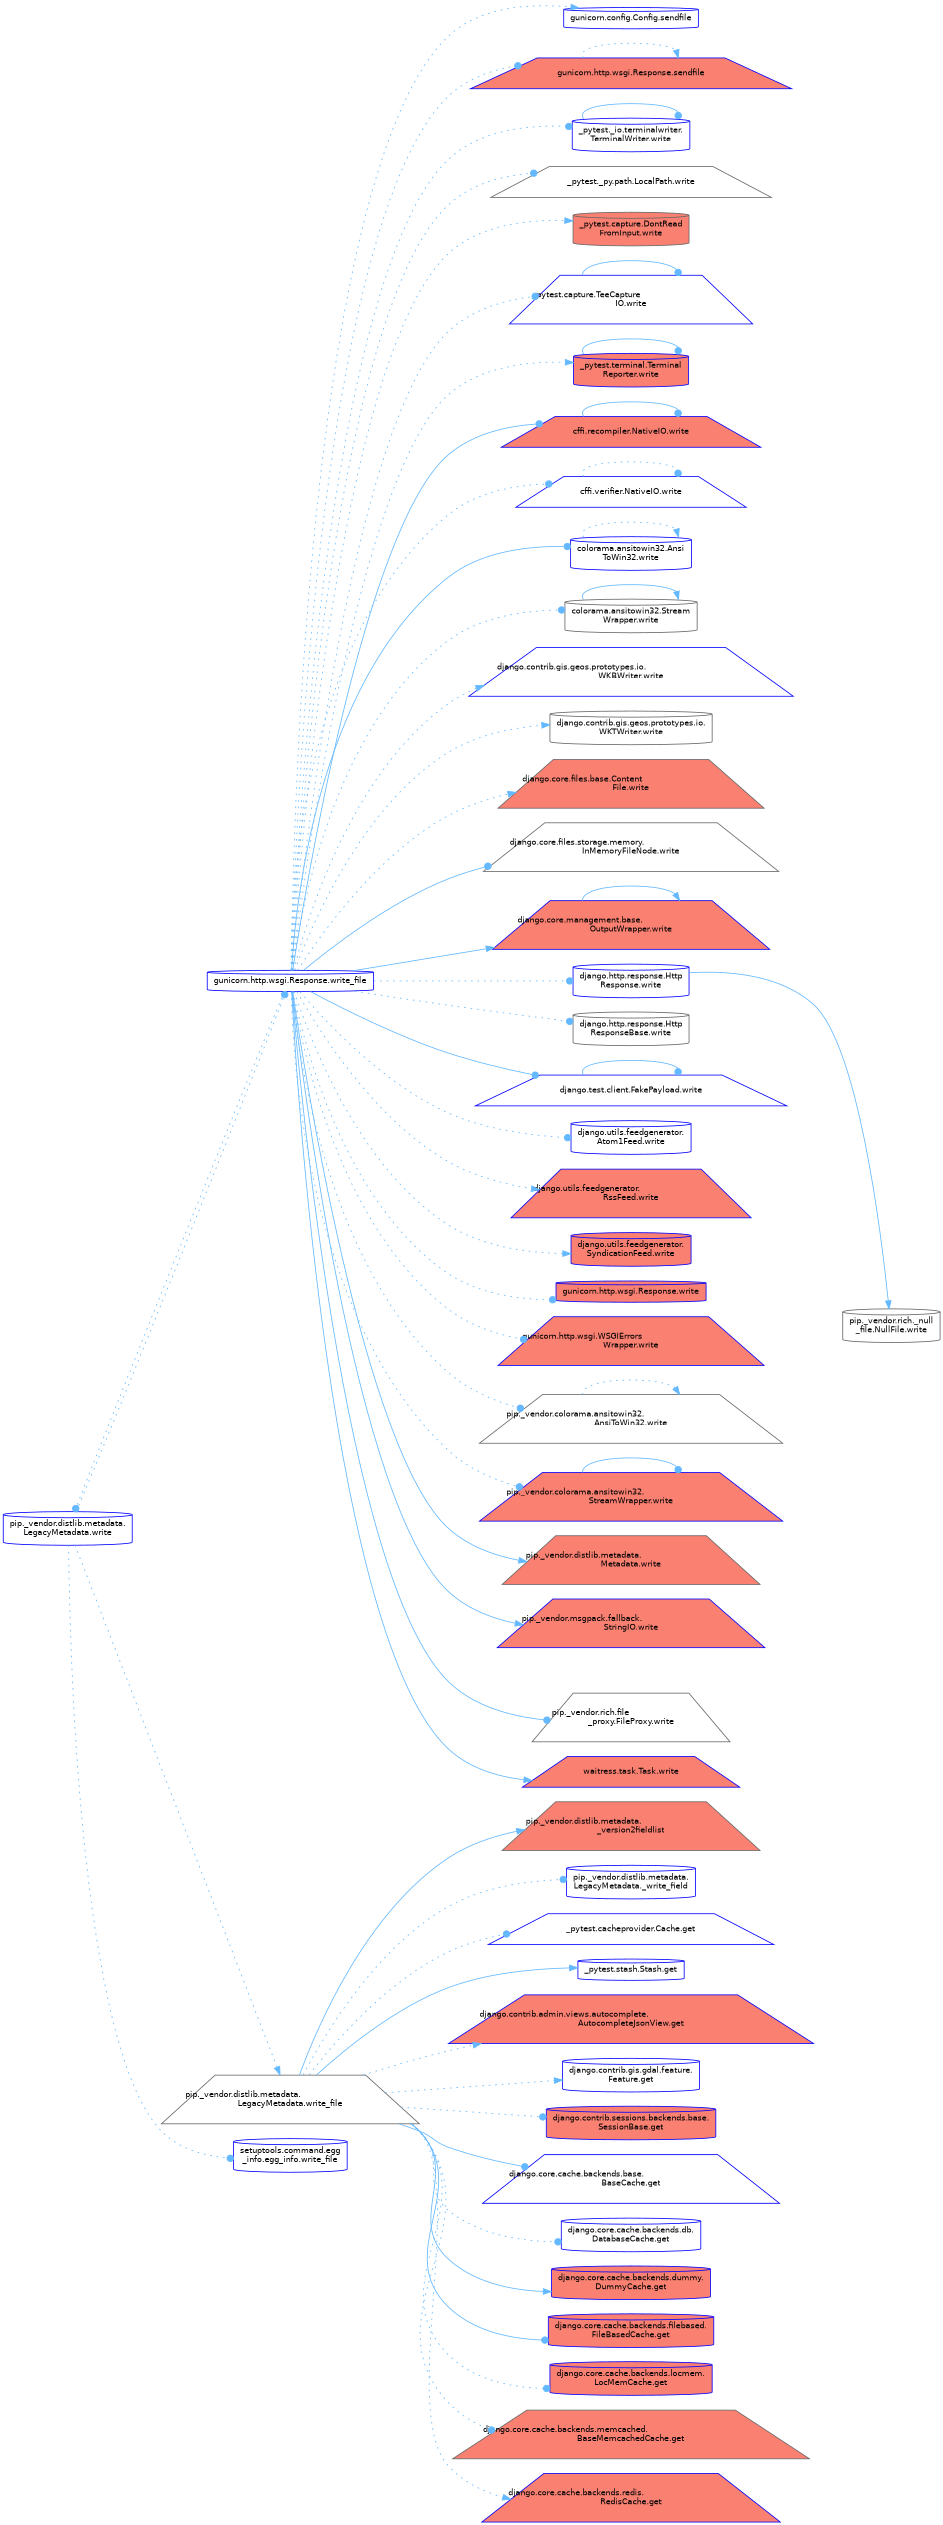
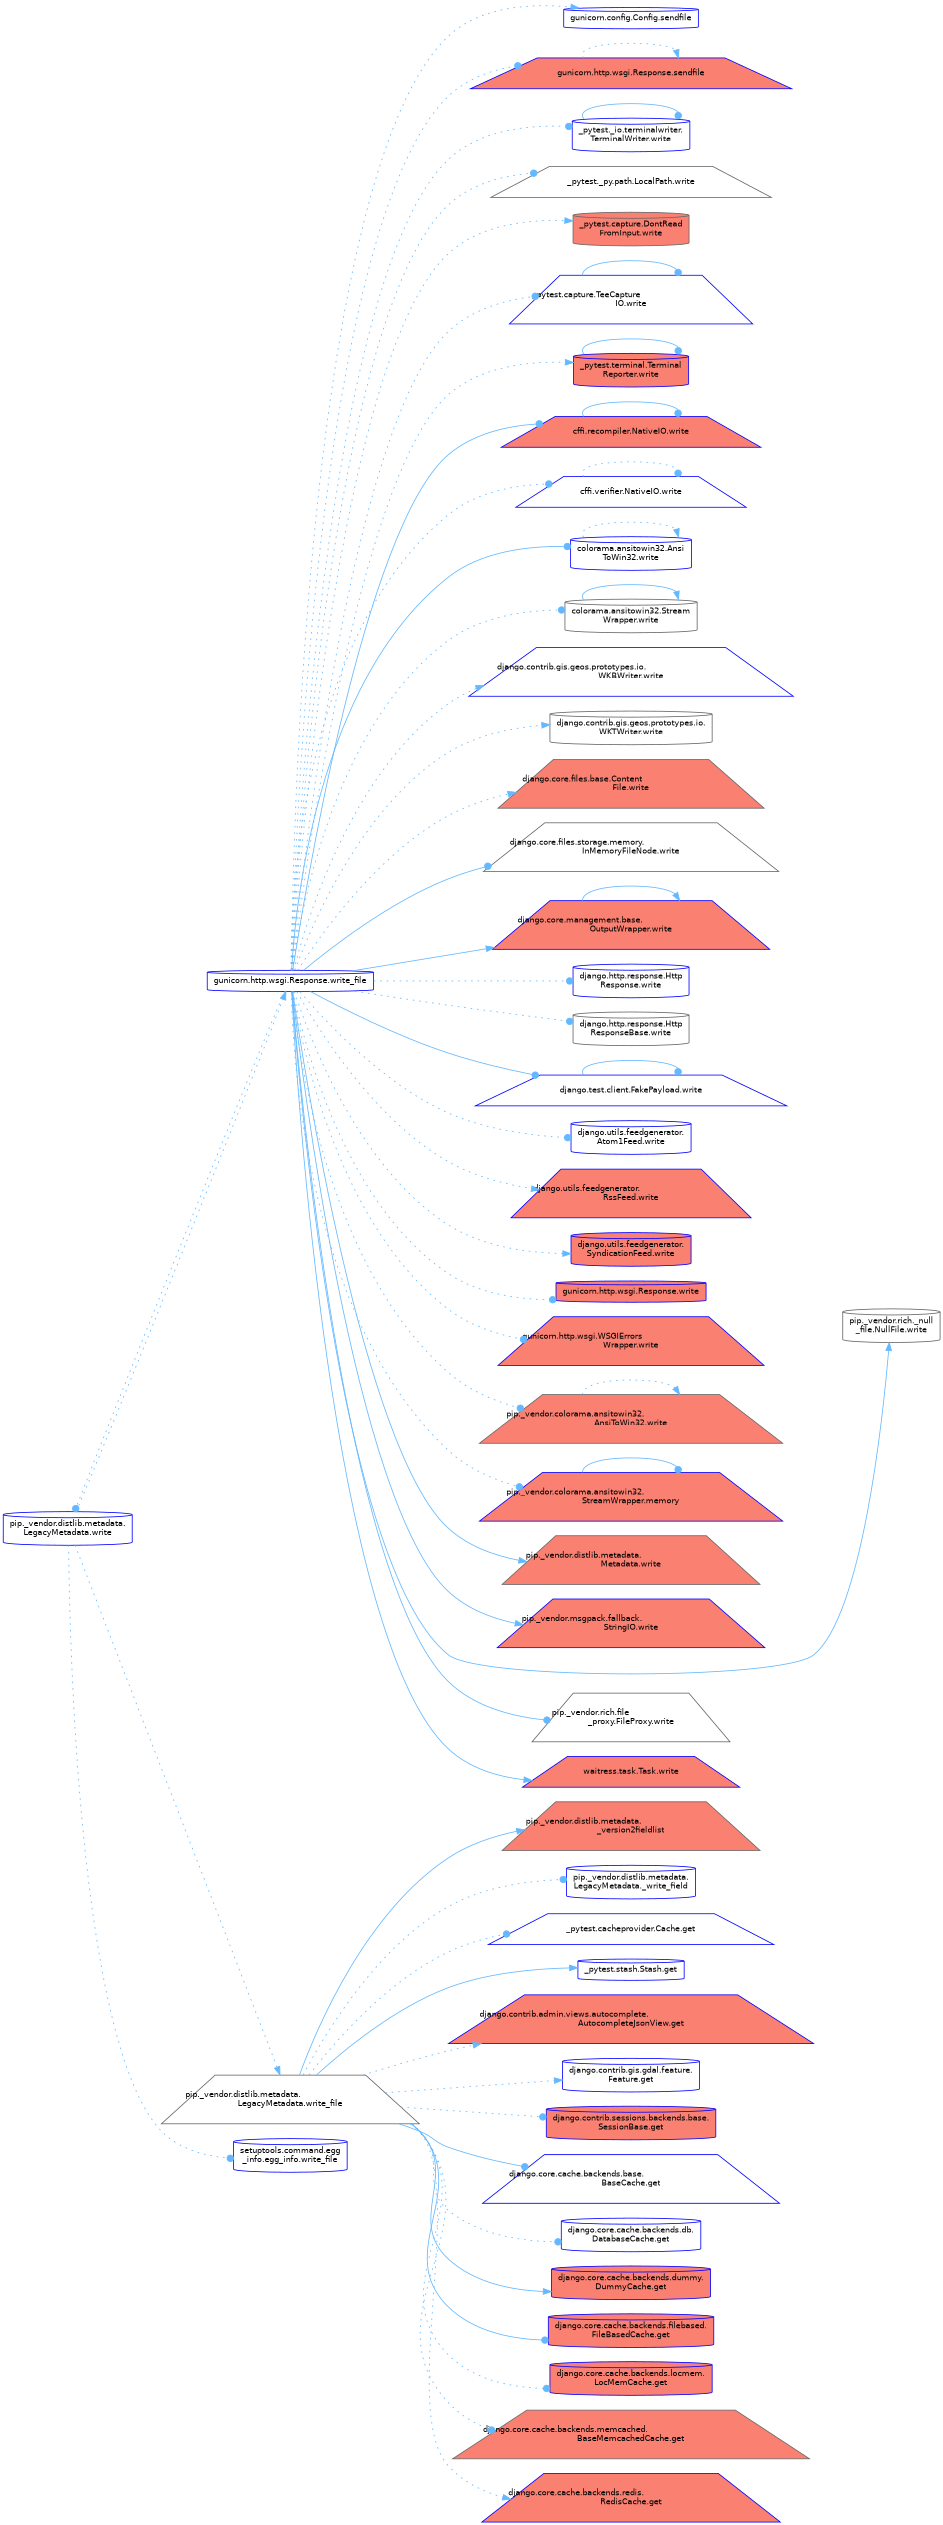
(851, 1084) -> (447, 1653)
(181, 1255) -> (181, 1255)
(631, 1419) -> (631, 1419)
(631, 1497) -> (631, 1497)
